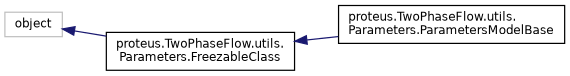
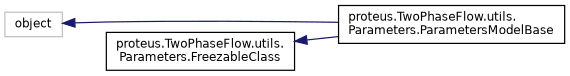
(90, 34) -> (207, 21)
